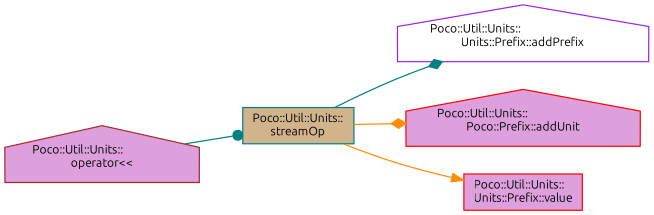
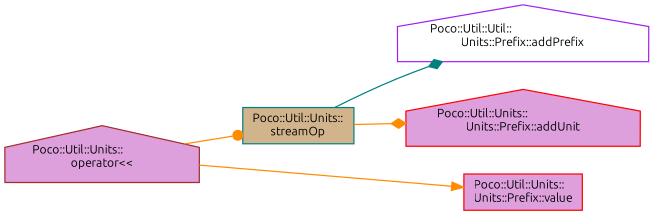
(523, 36) -> (523, 36)
(523, 121) -> (523, 121)
(209, 140) -> (209, 140)
(397, 163) -> (326, 176)
